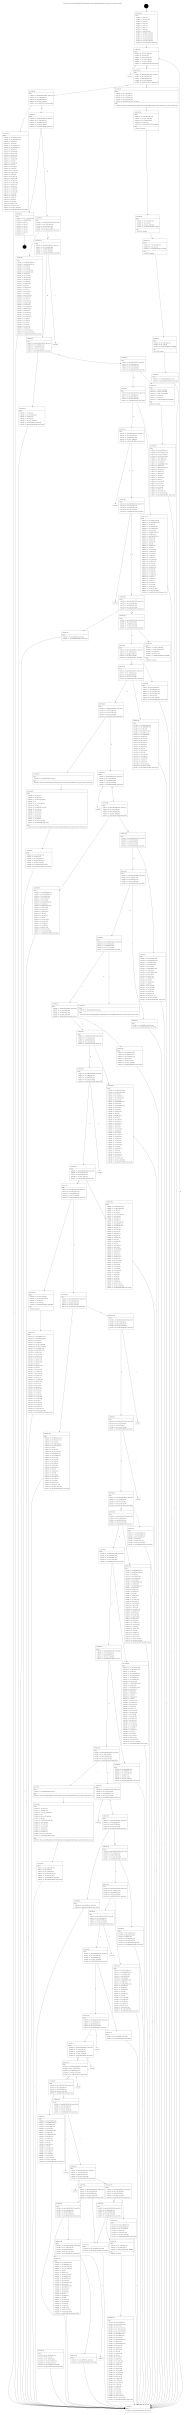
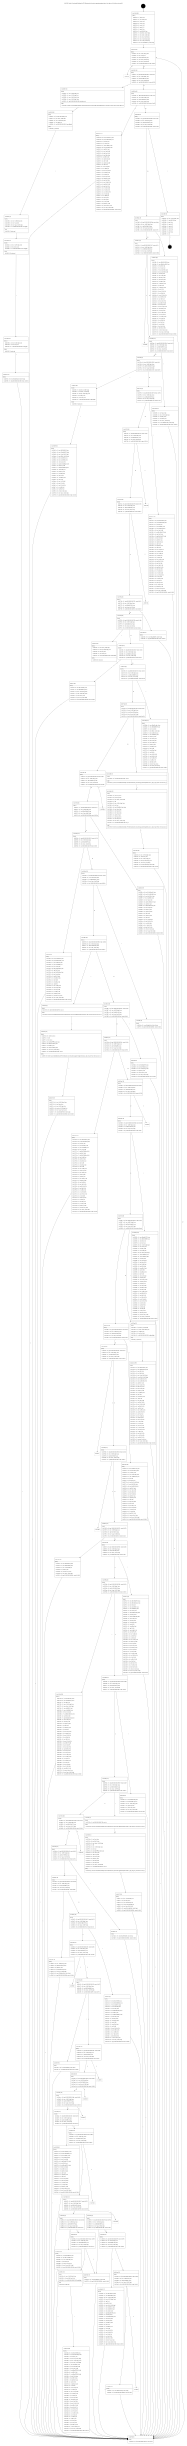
none -> (71, 1044)
